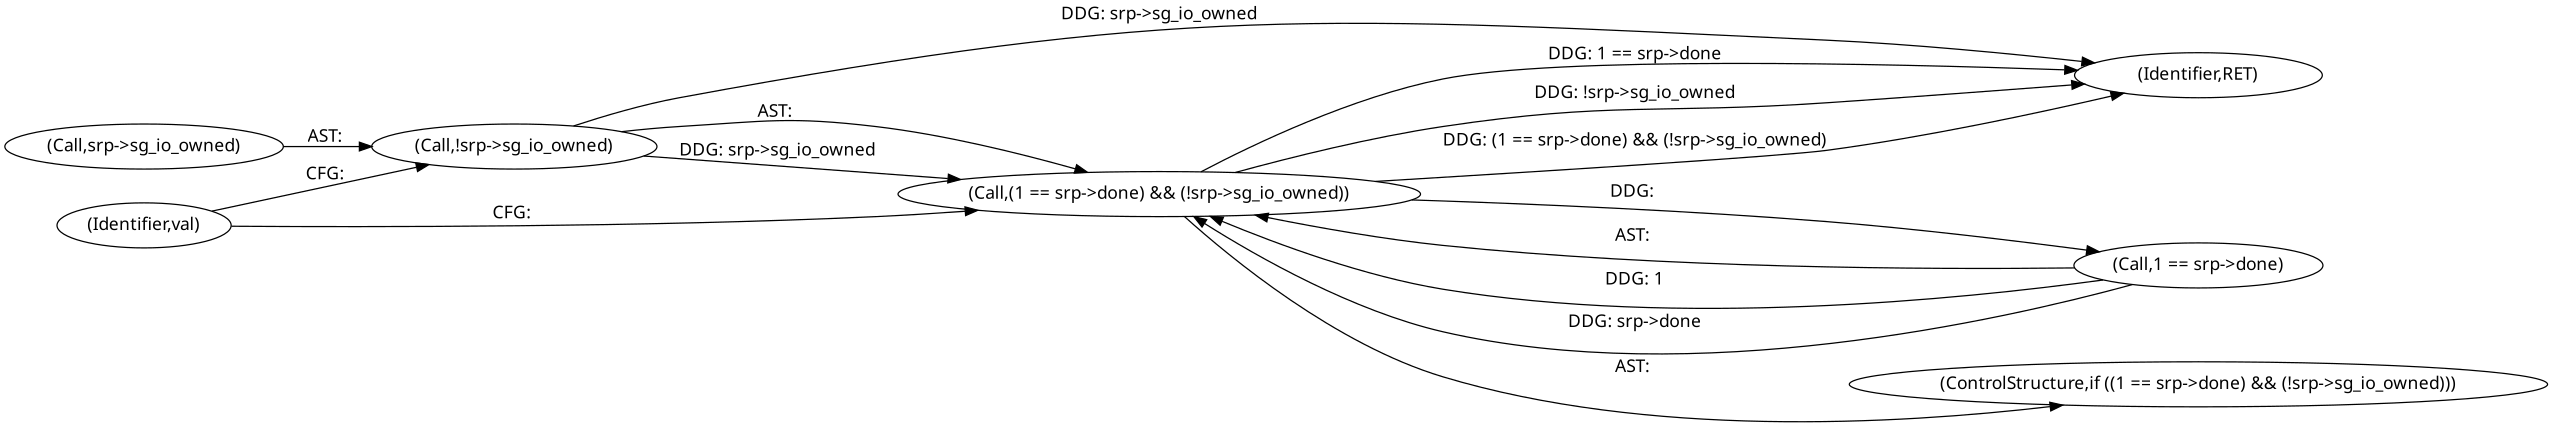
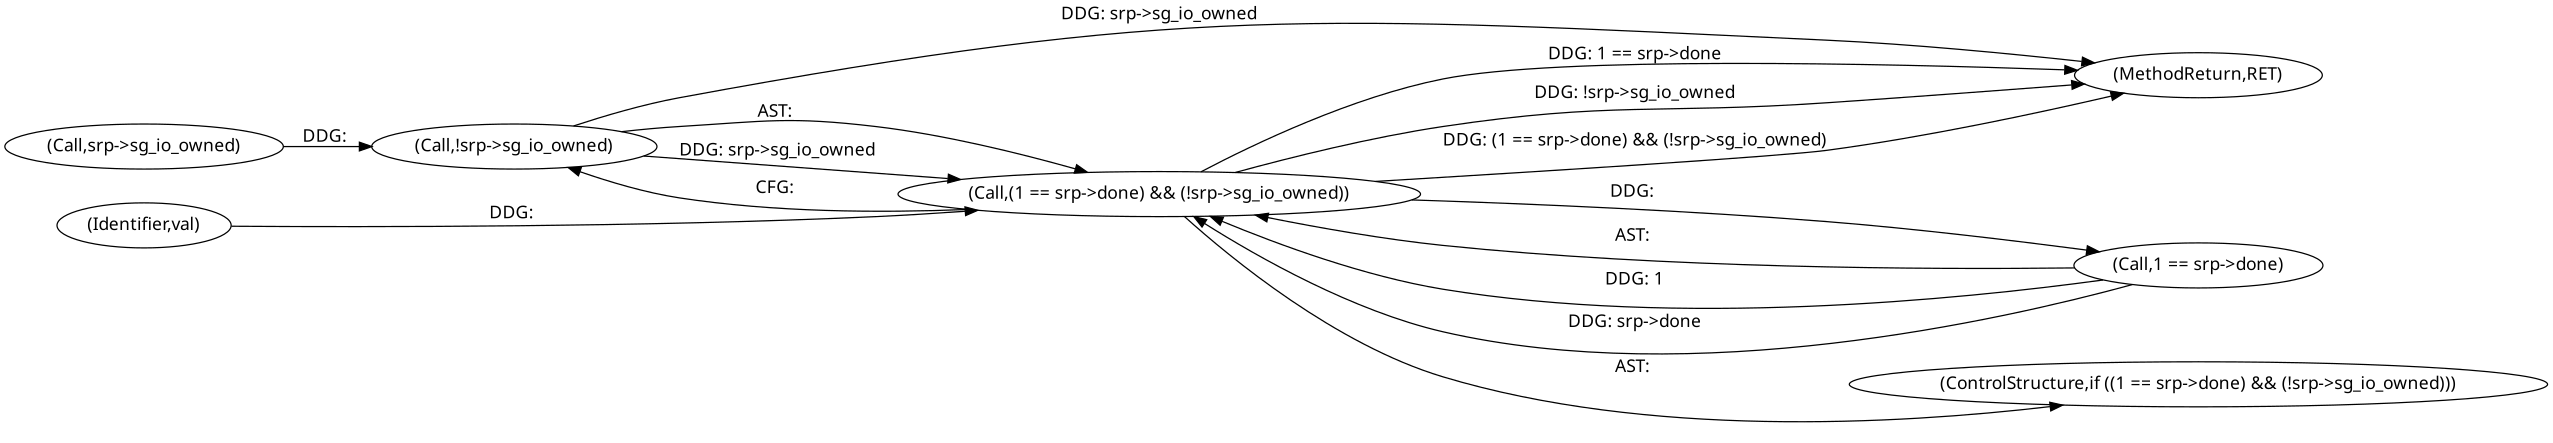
(2198, 75) -> (2198, 75)
(328, 137) -> (328, 137)
(314, 189) -> (772, 208)
(514, 213) -> (514, 213)
